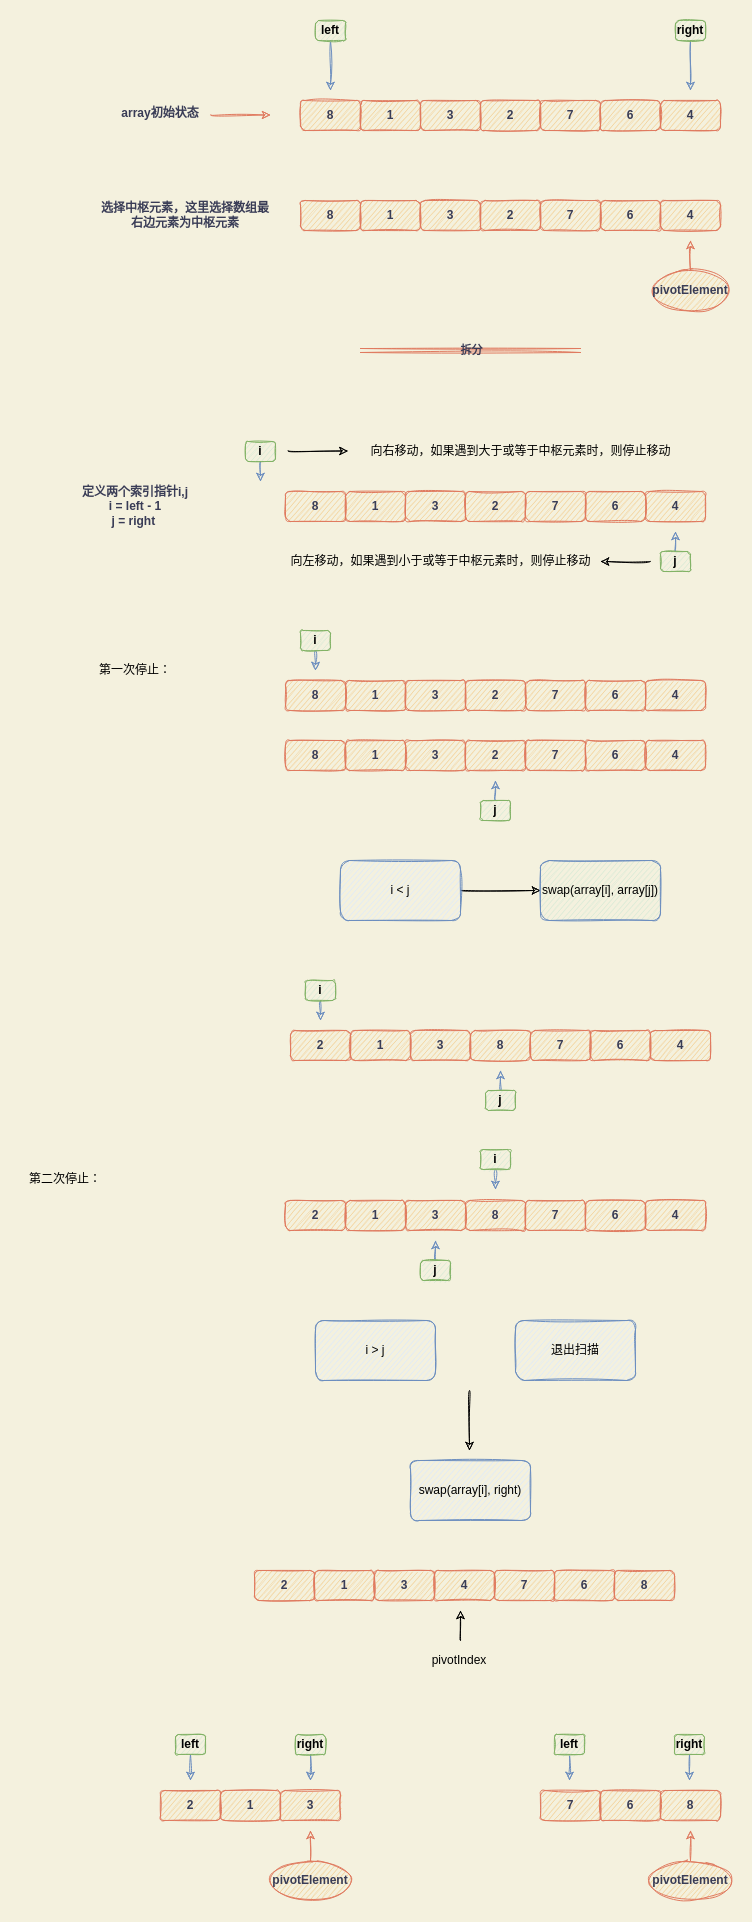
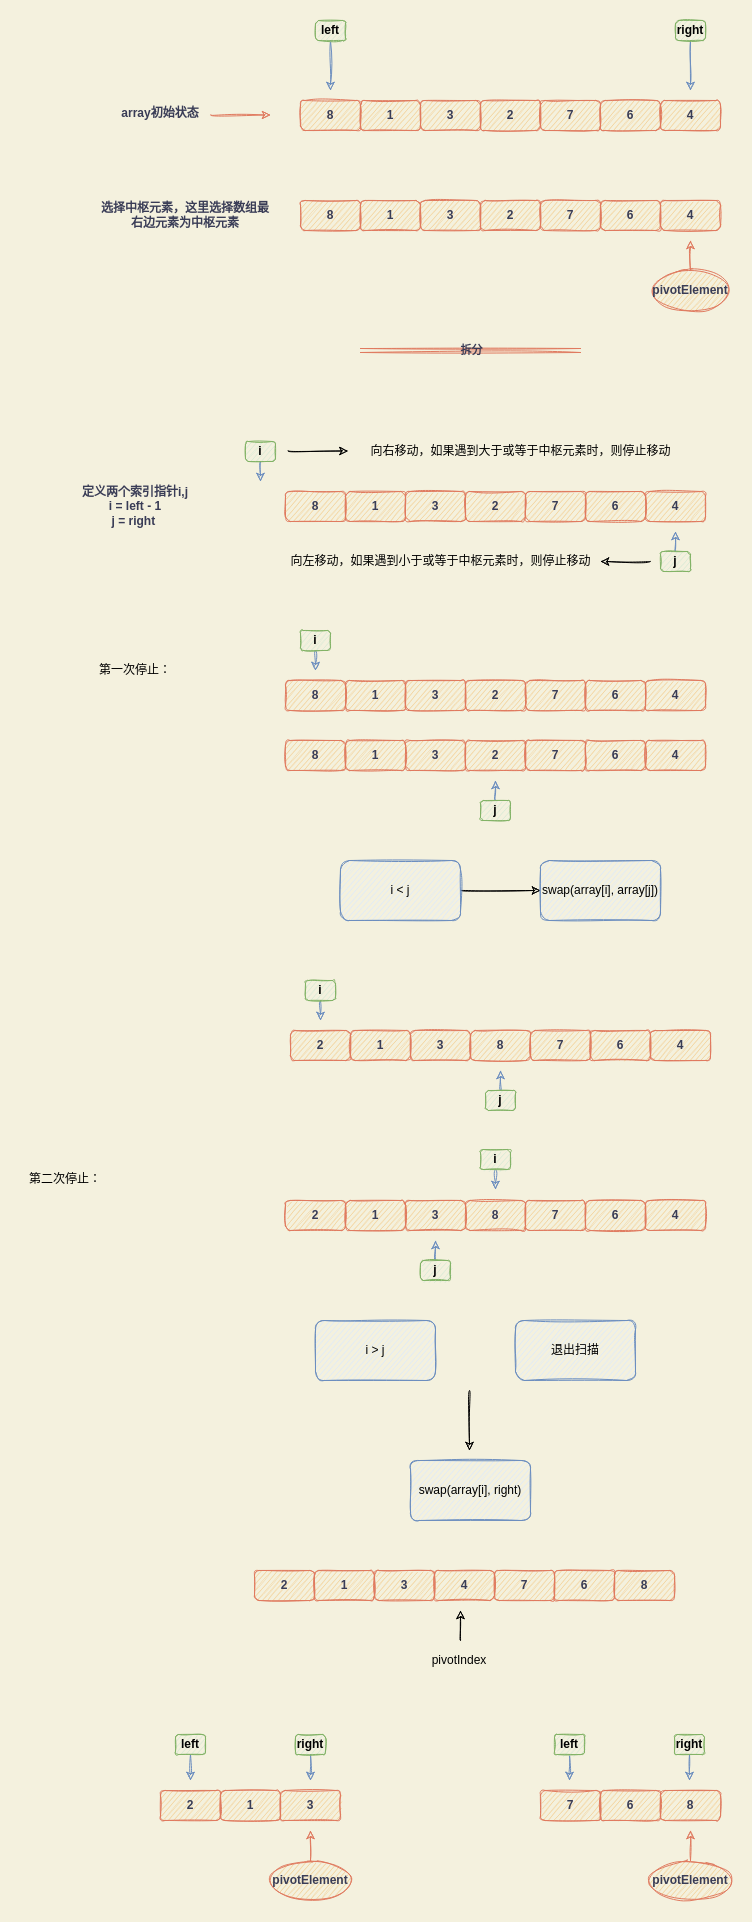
(601, 891) -> (601, 891)
